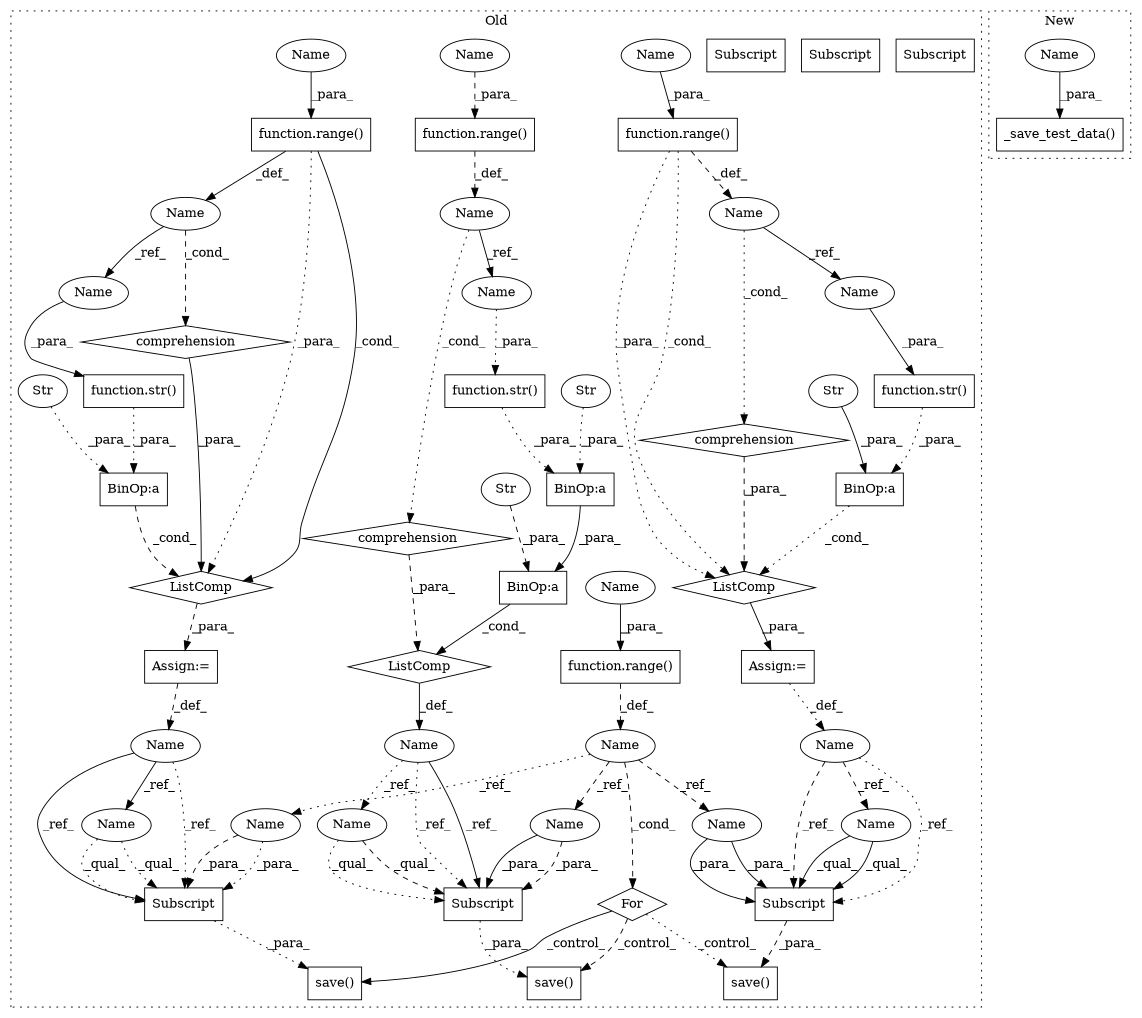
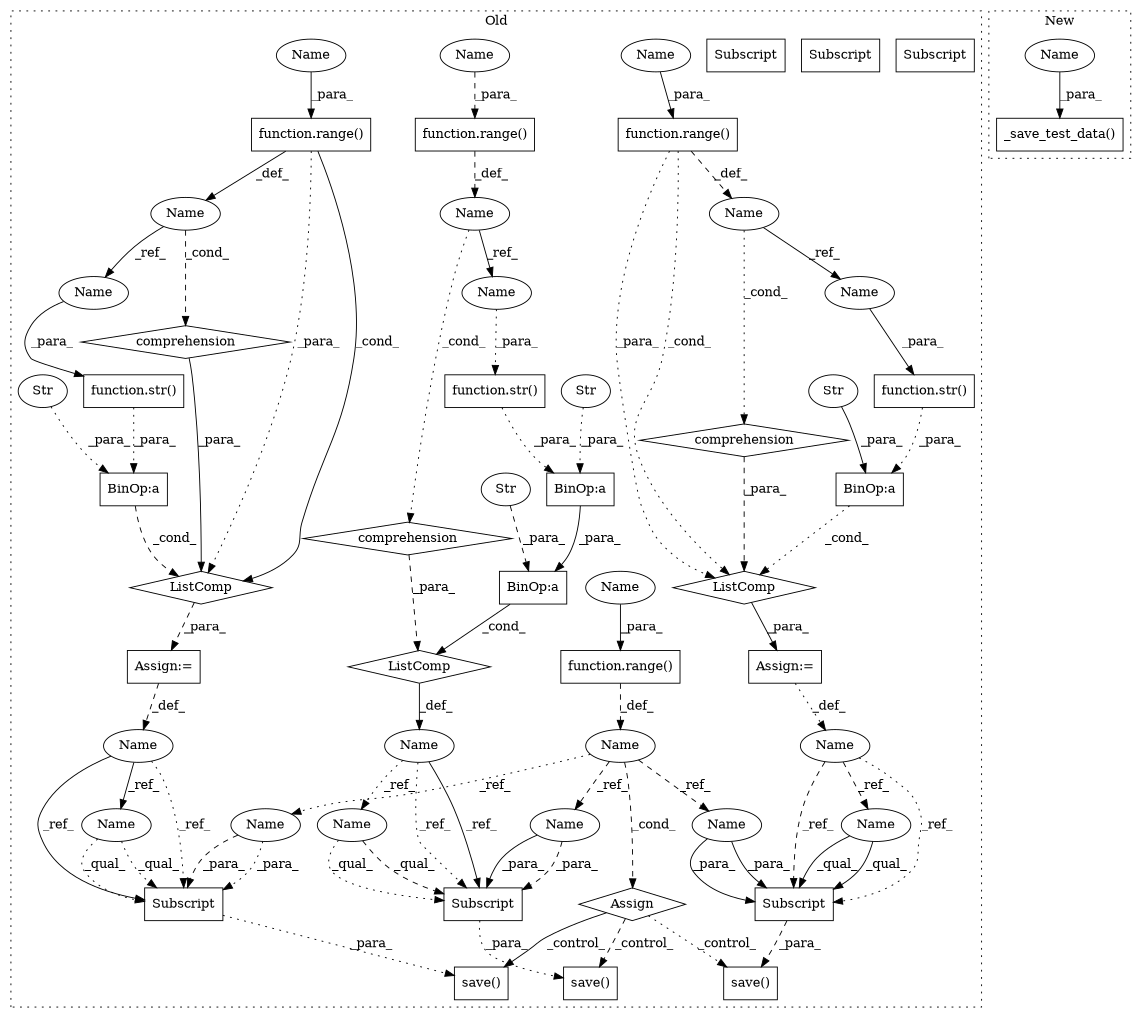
(632, 904) -> (632, 904)
